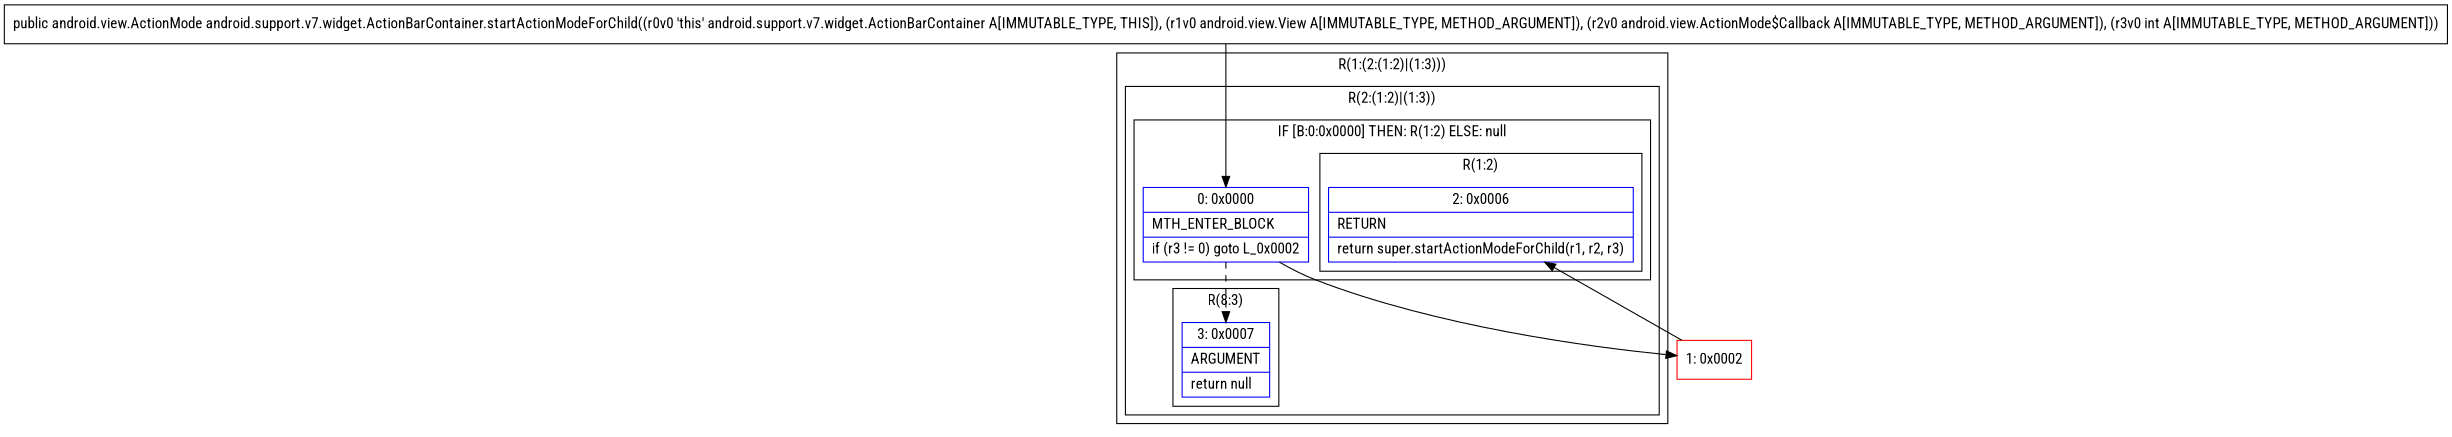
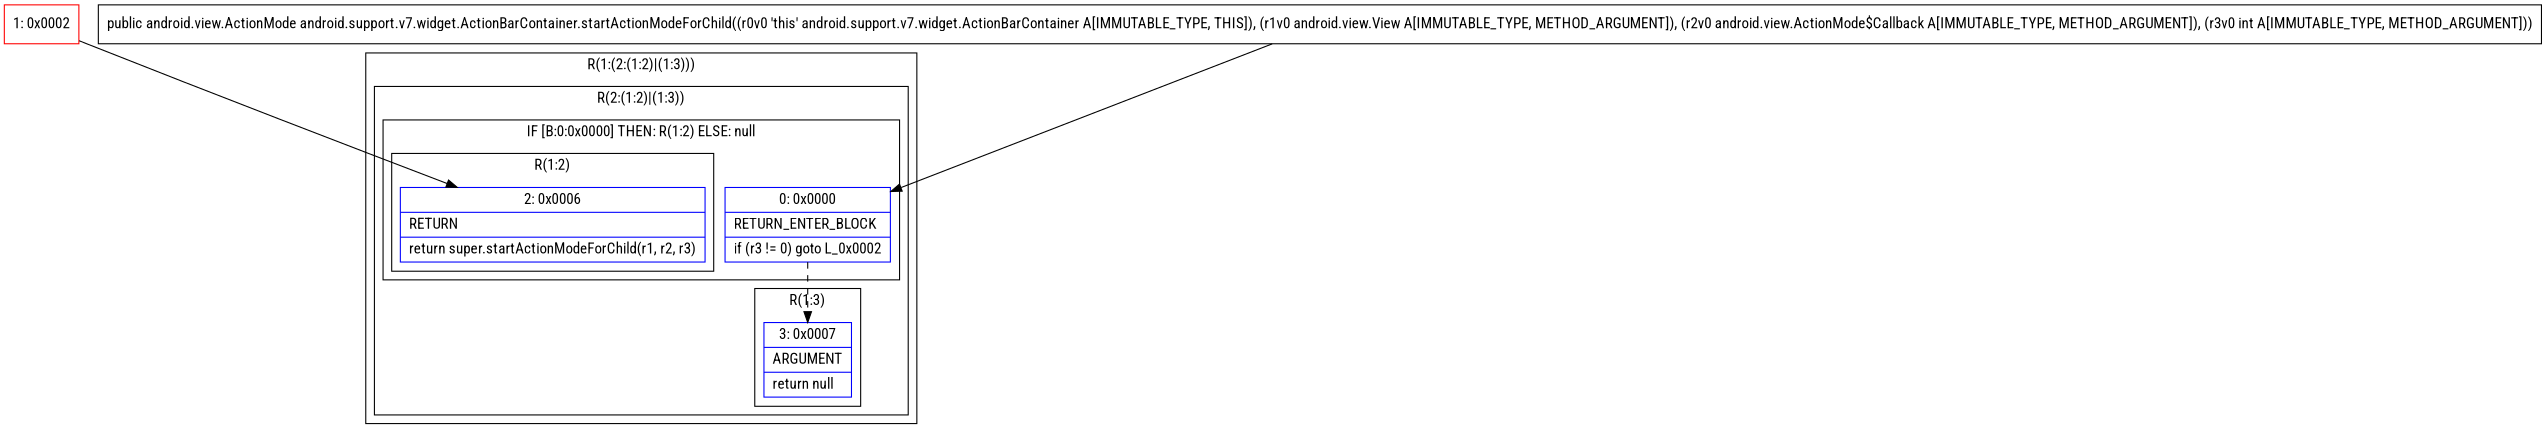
(1213, 224) -> (806, 224)
(1226, 301) -> (808, 301)
(1469, 324) -> none
